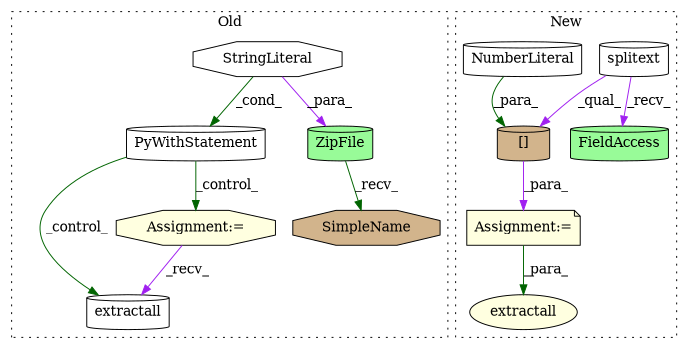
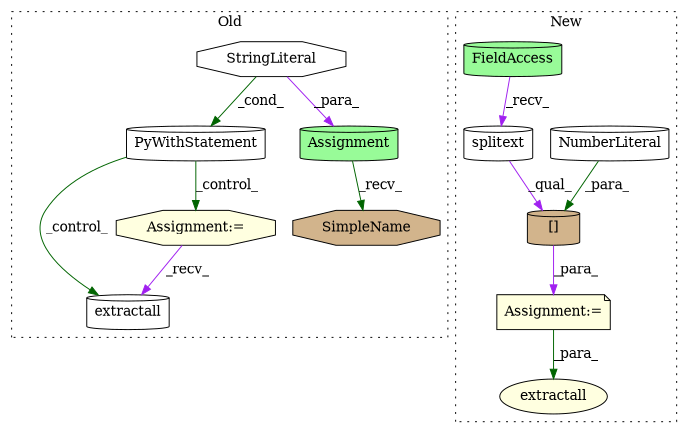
(628, 96) -> (506, 96)
(340, 143) -> (349, 143)
